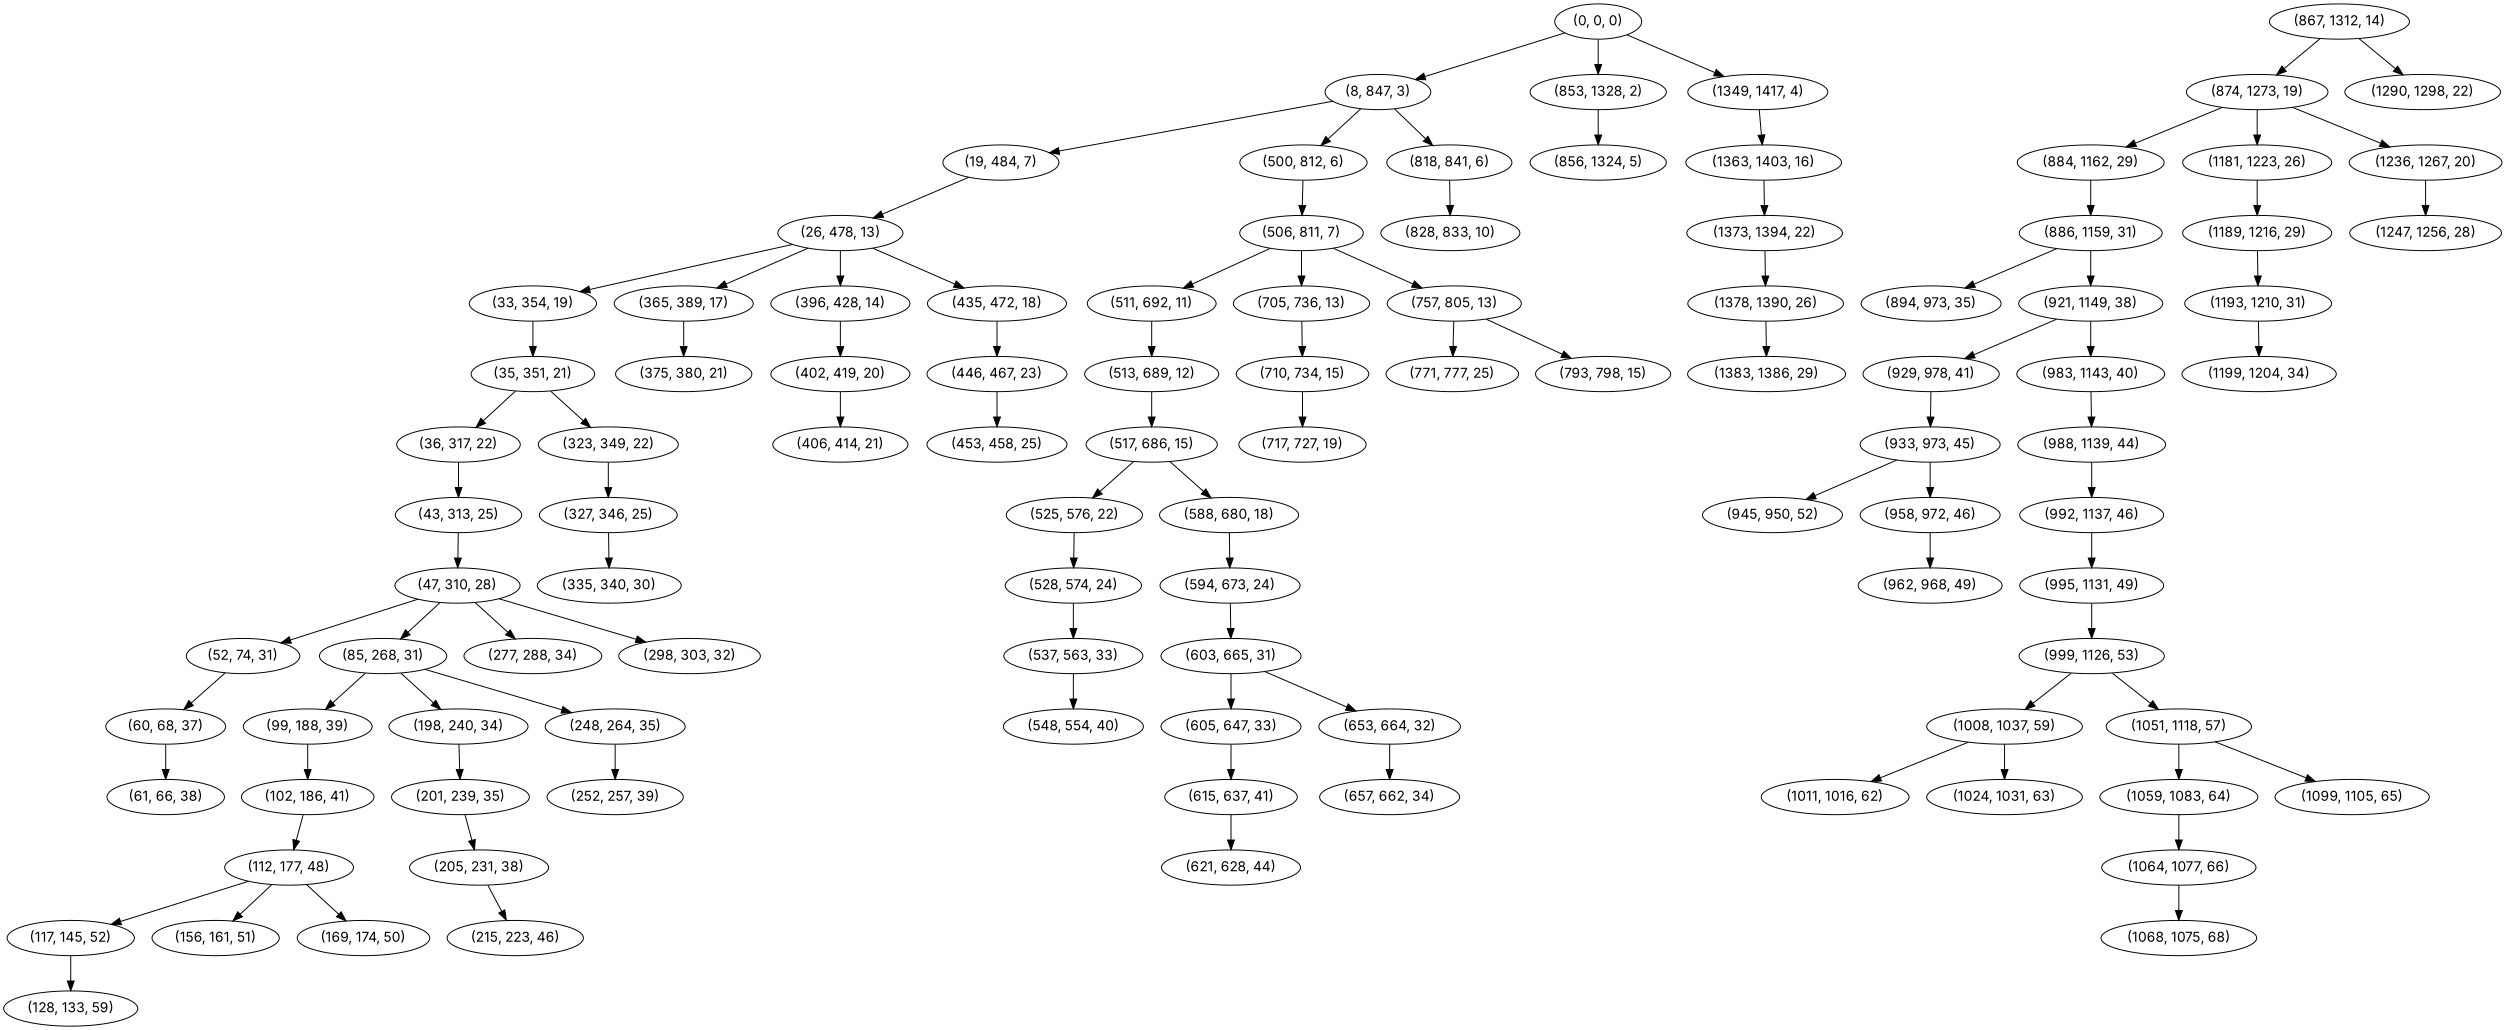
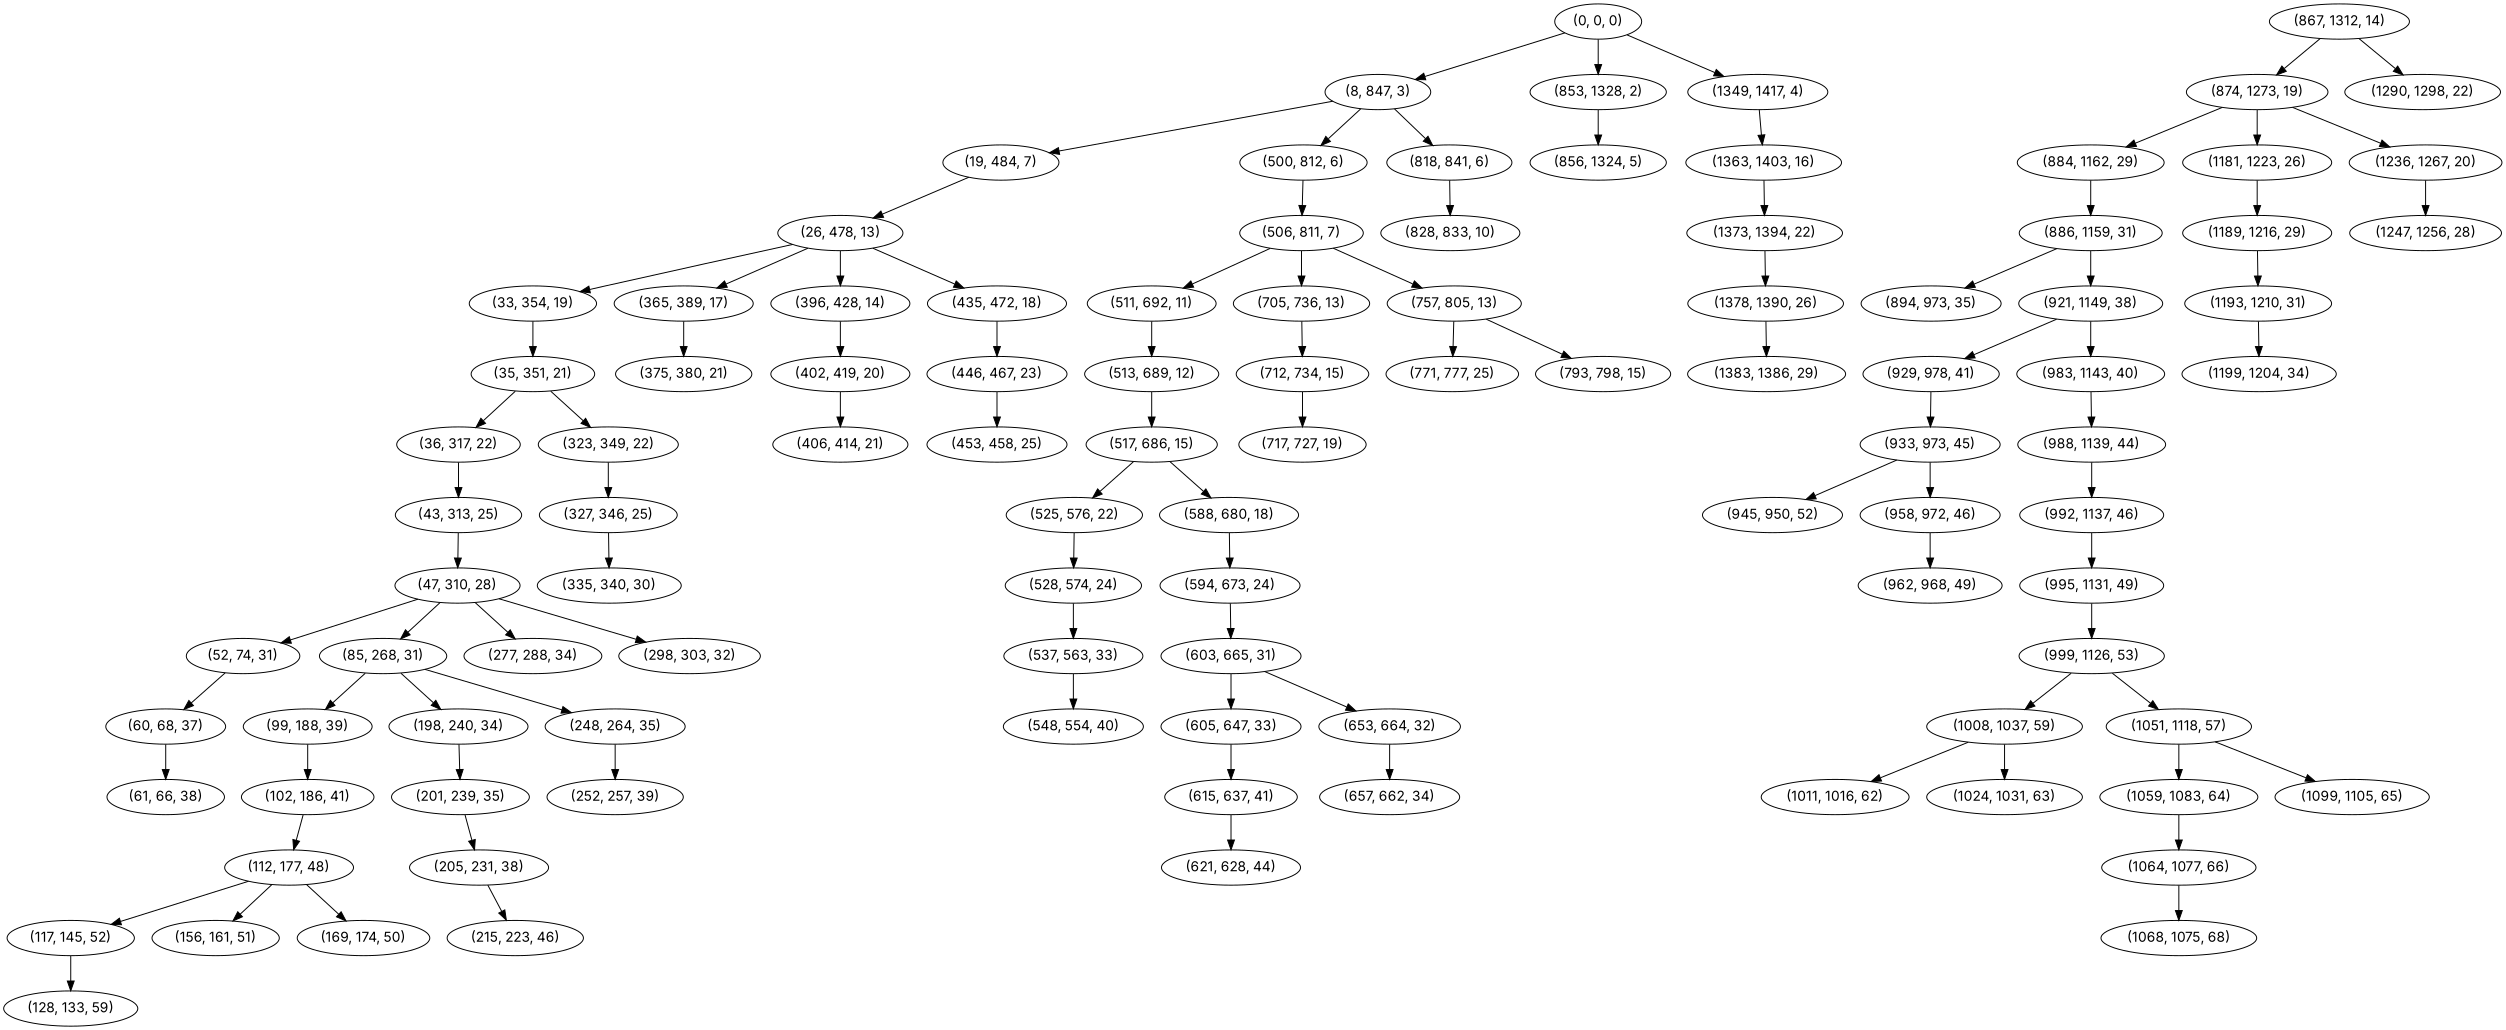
(1302, 374) -> (1302, 374)
